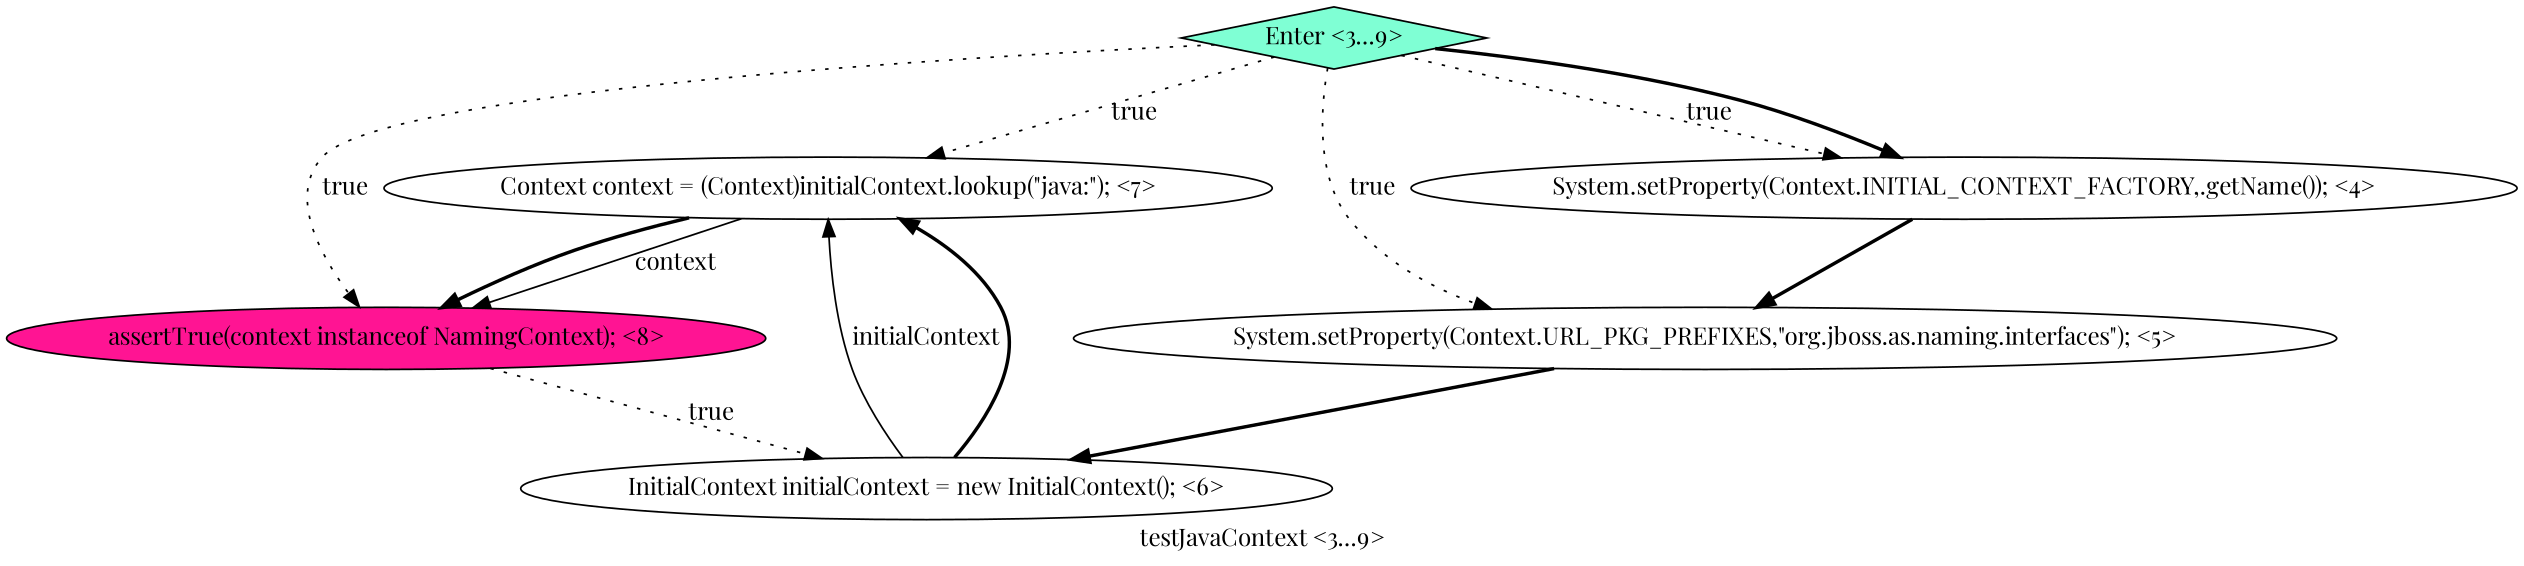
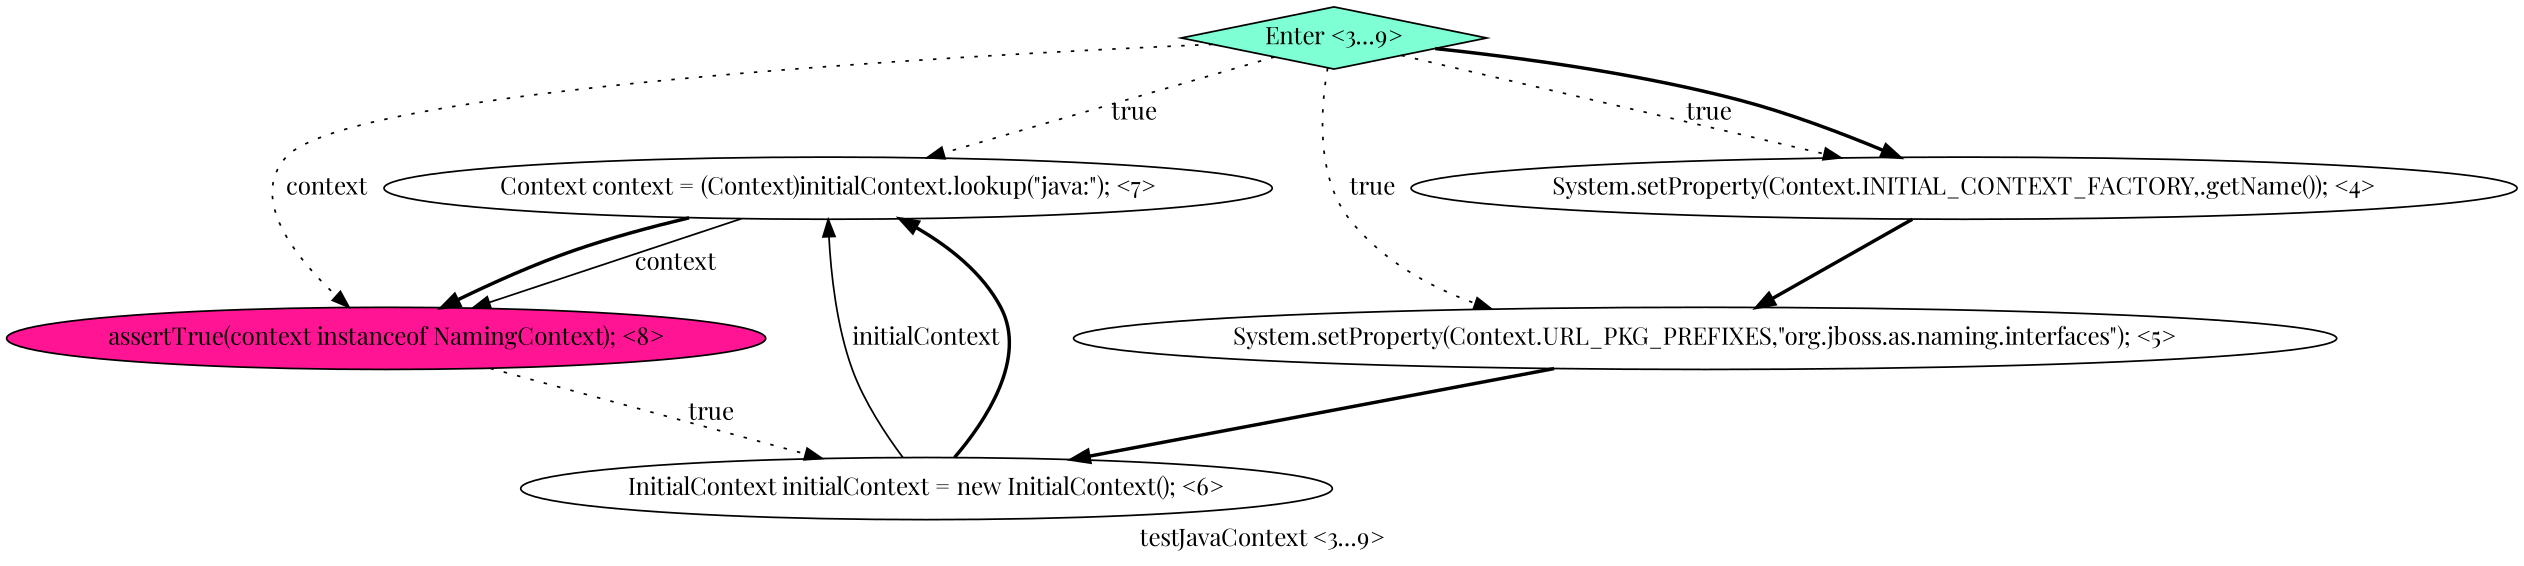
(346, 188) -> (327, 188)
